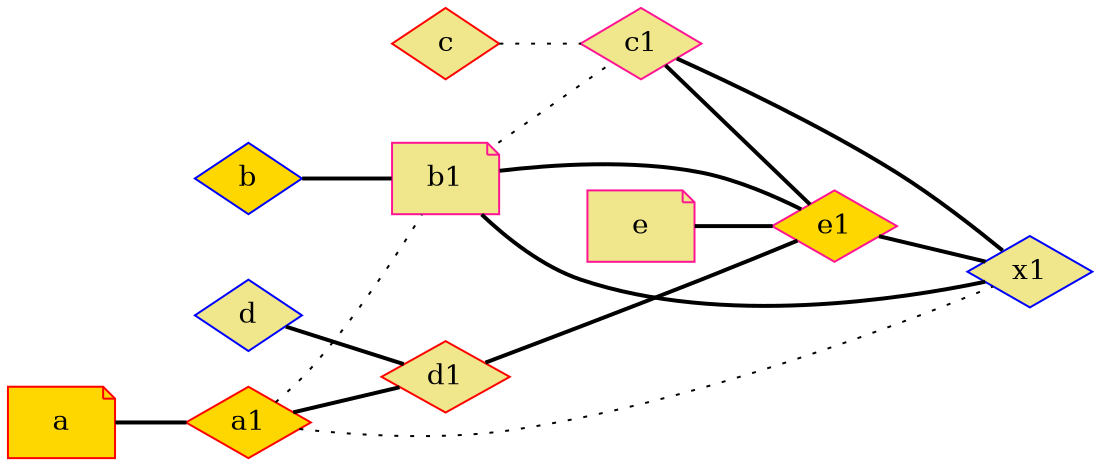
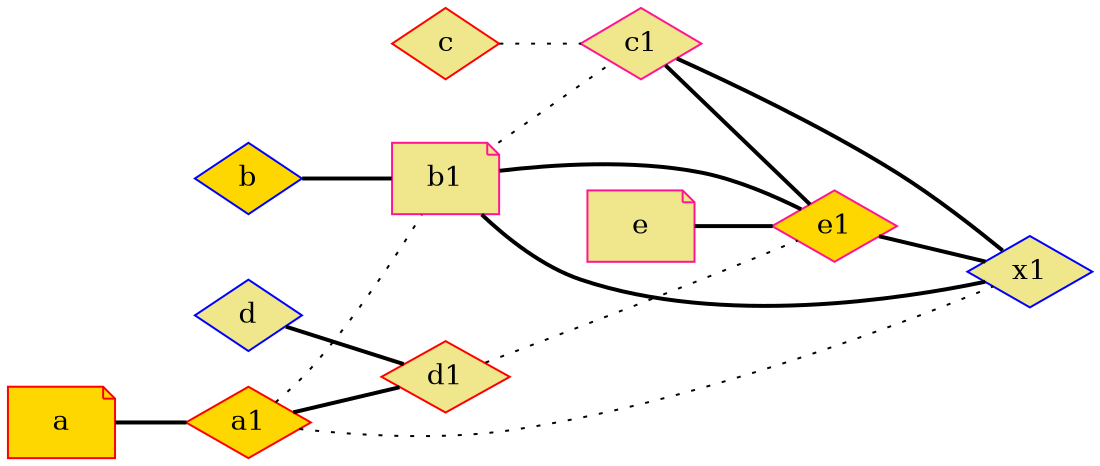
(626, 309) -> (626, 309)
